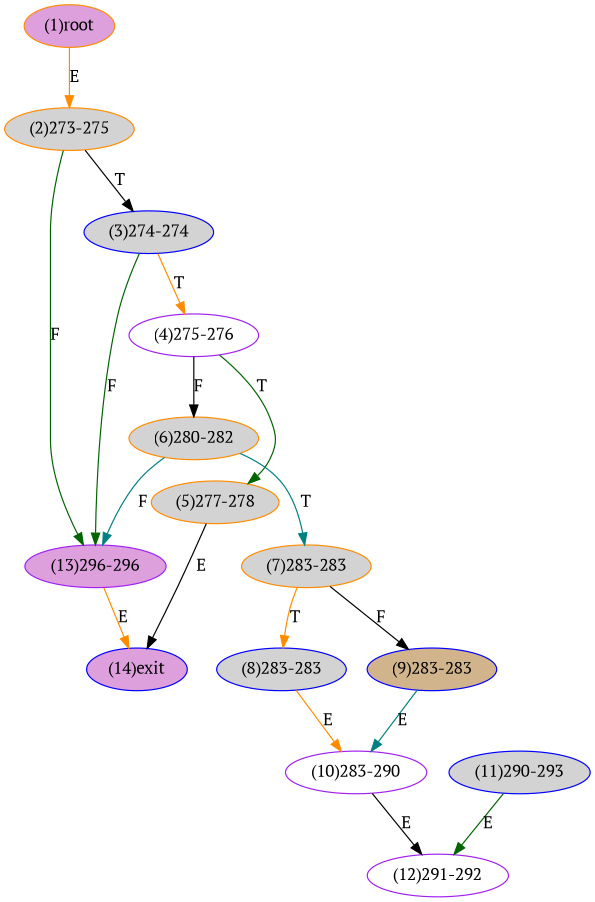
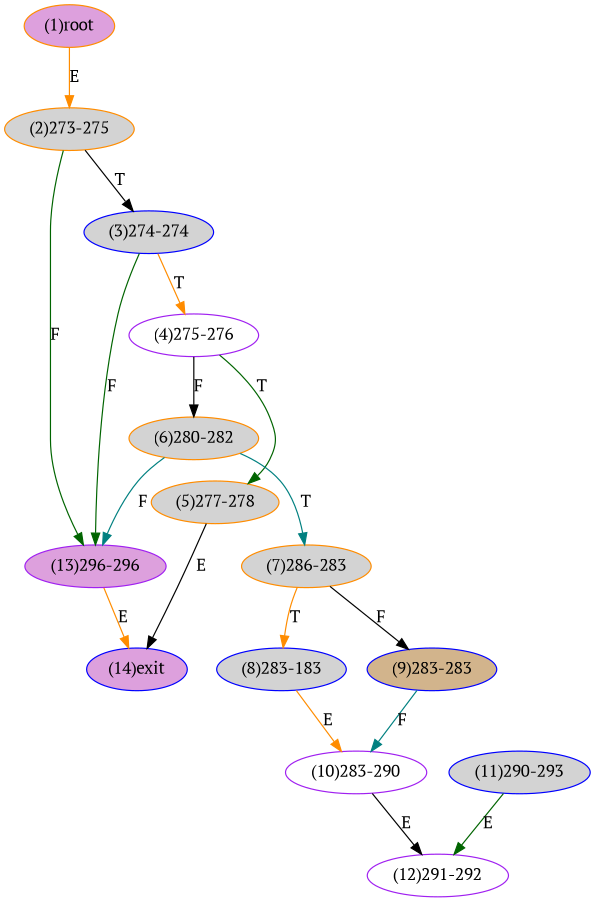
(306, 566) -> (306, 566)
(281, 669) -> (281, 669)
(403, 721) -> (402, 721)
